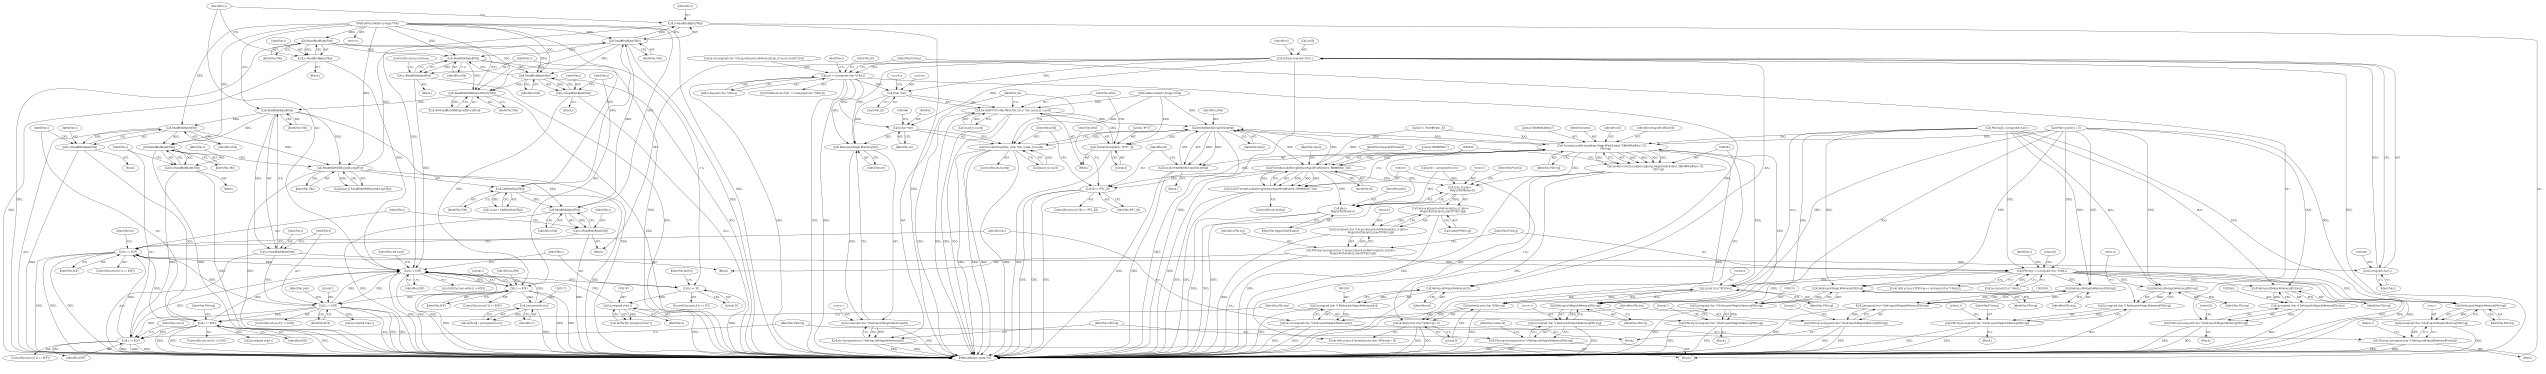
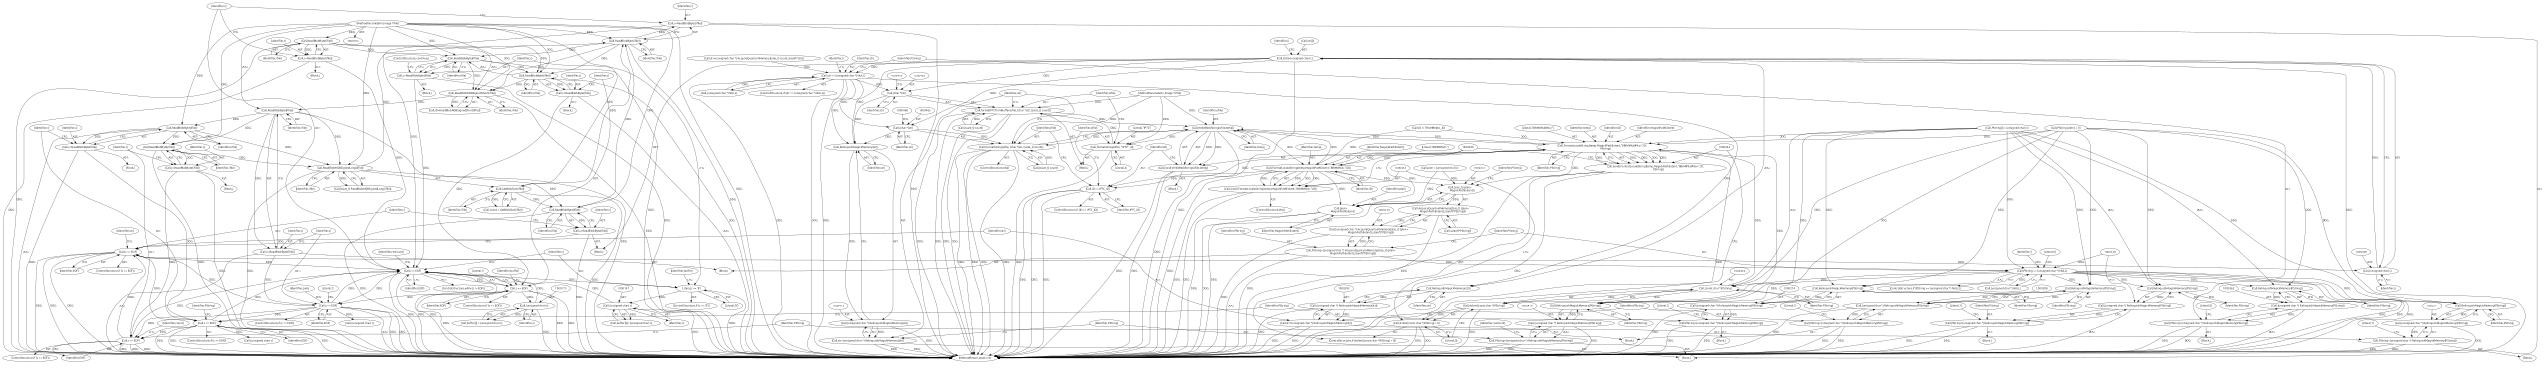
(2066, 202) -> (2079, 261)
(691, 288) -> (691, 288)
